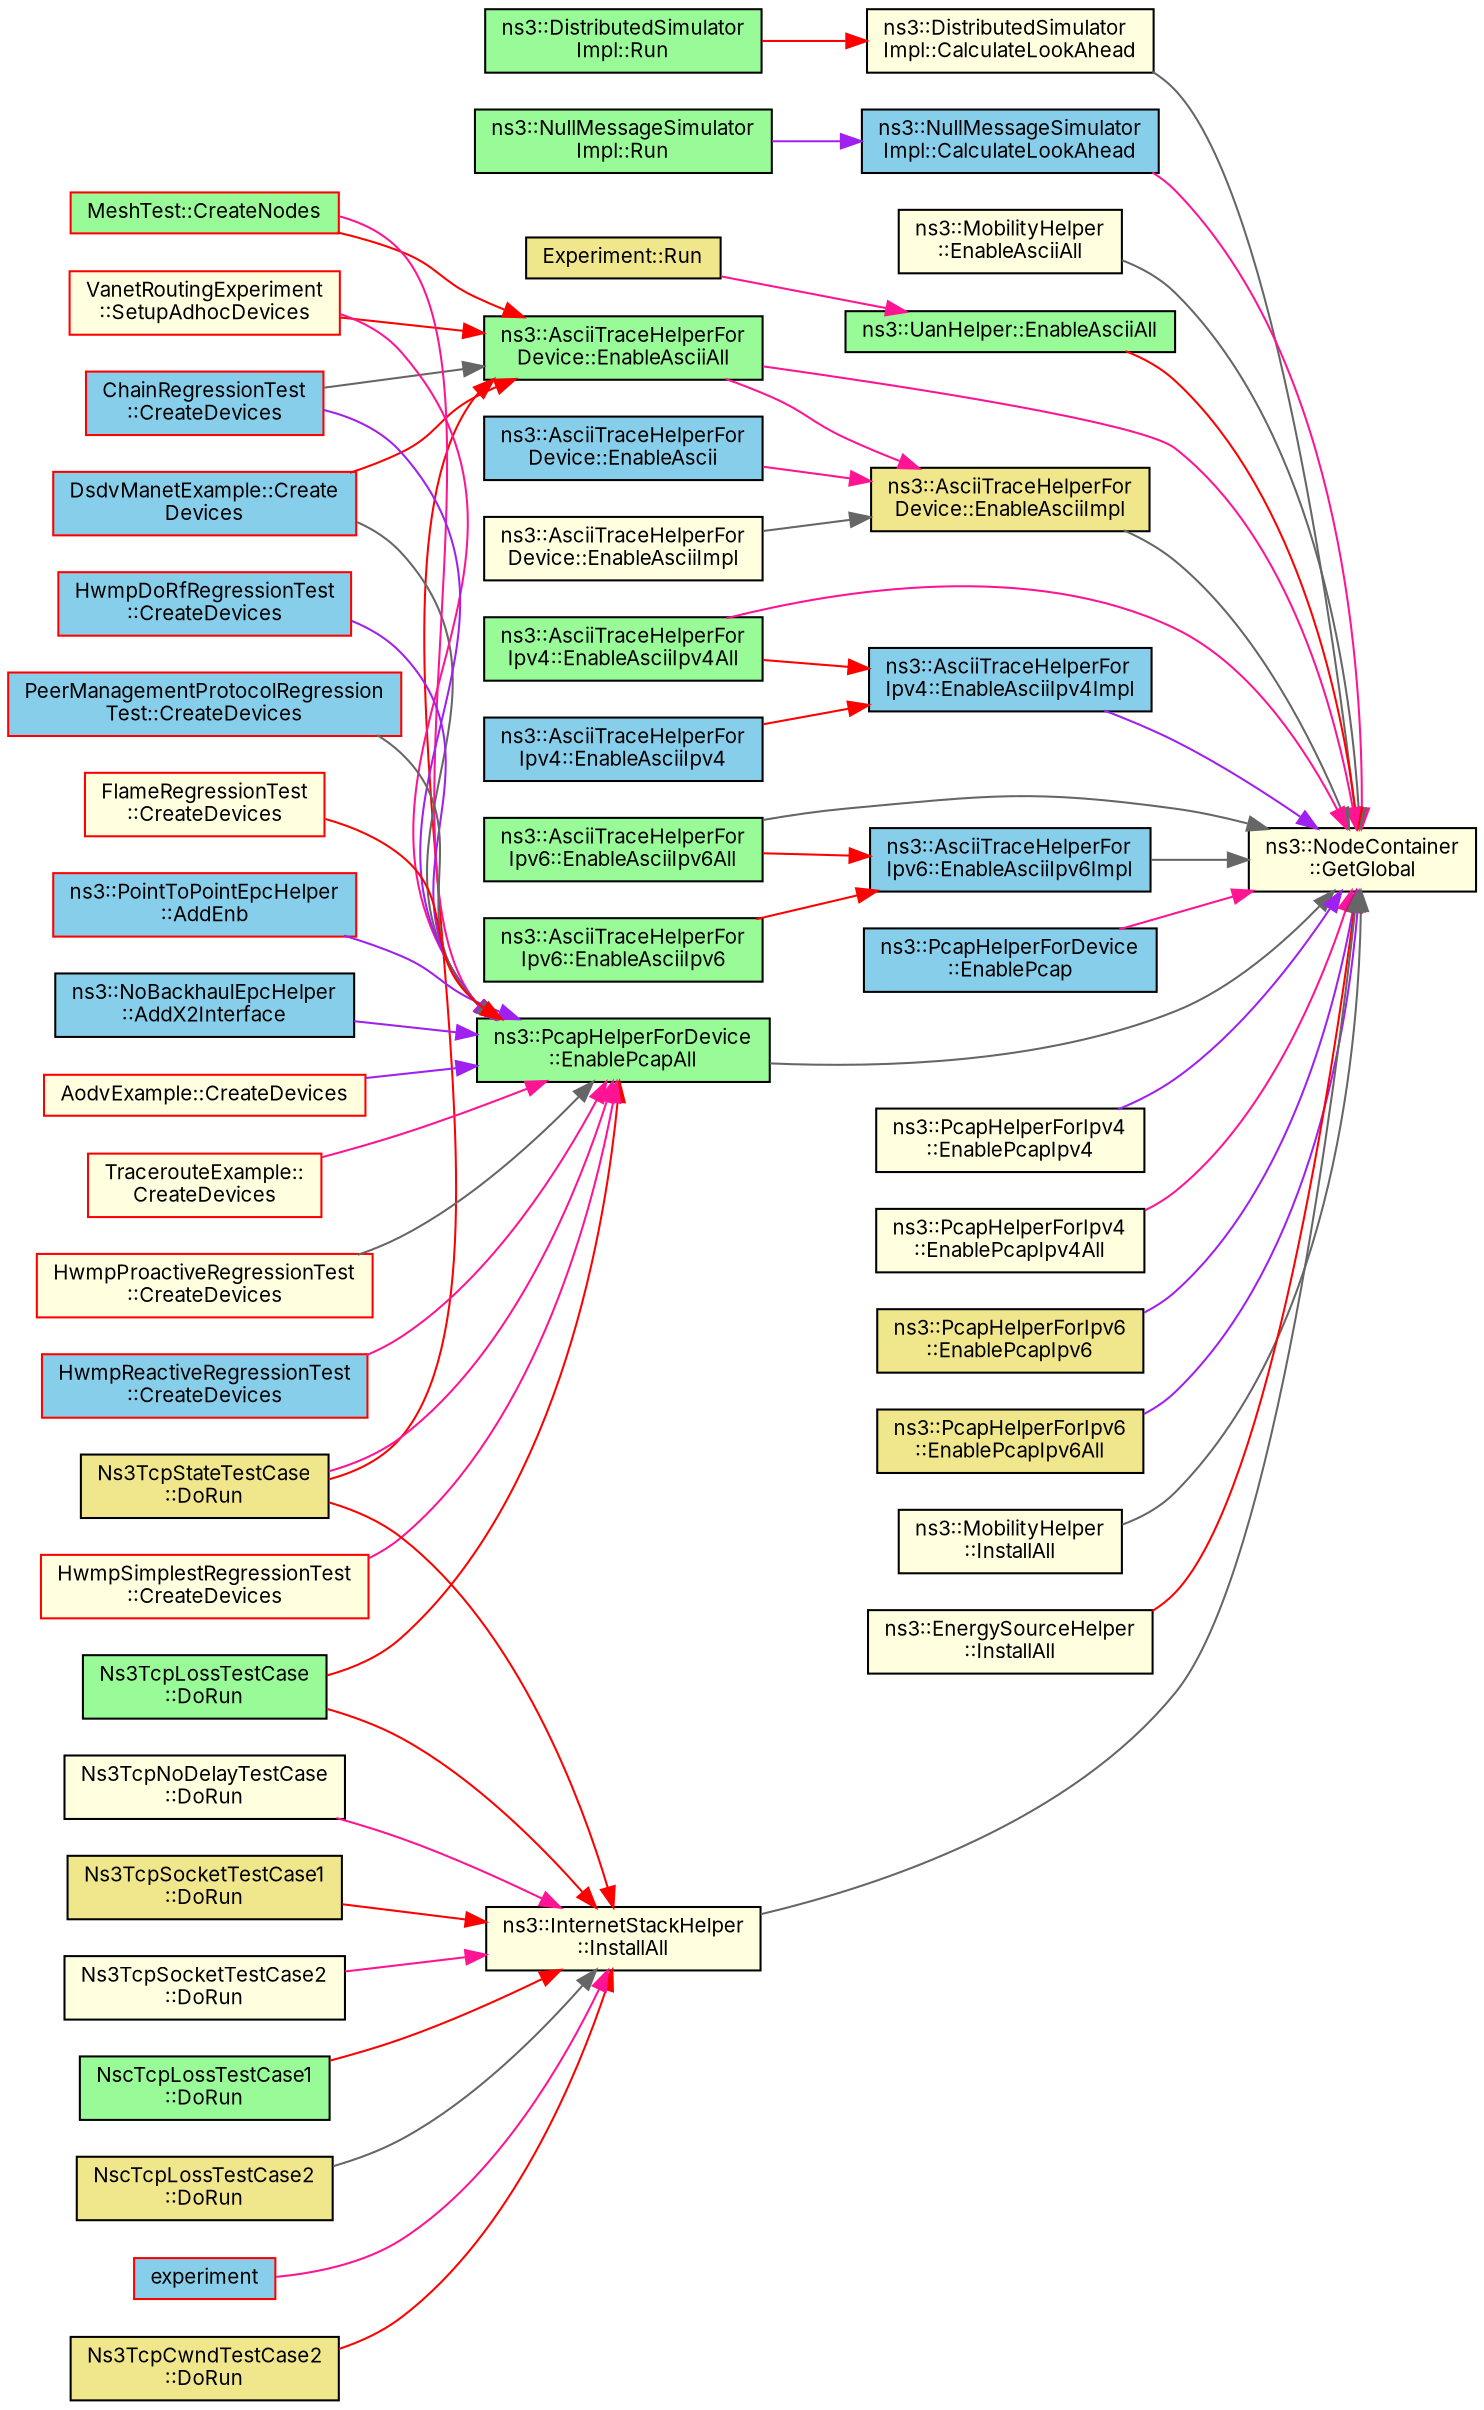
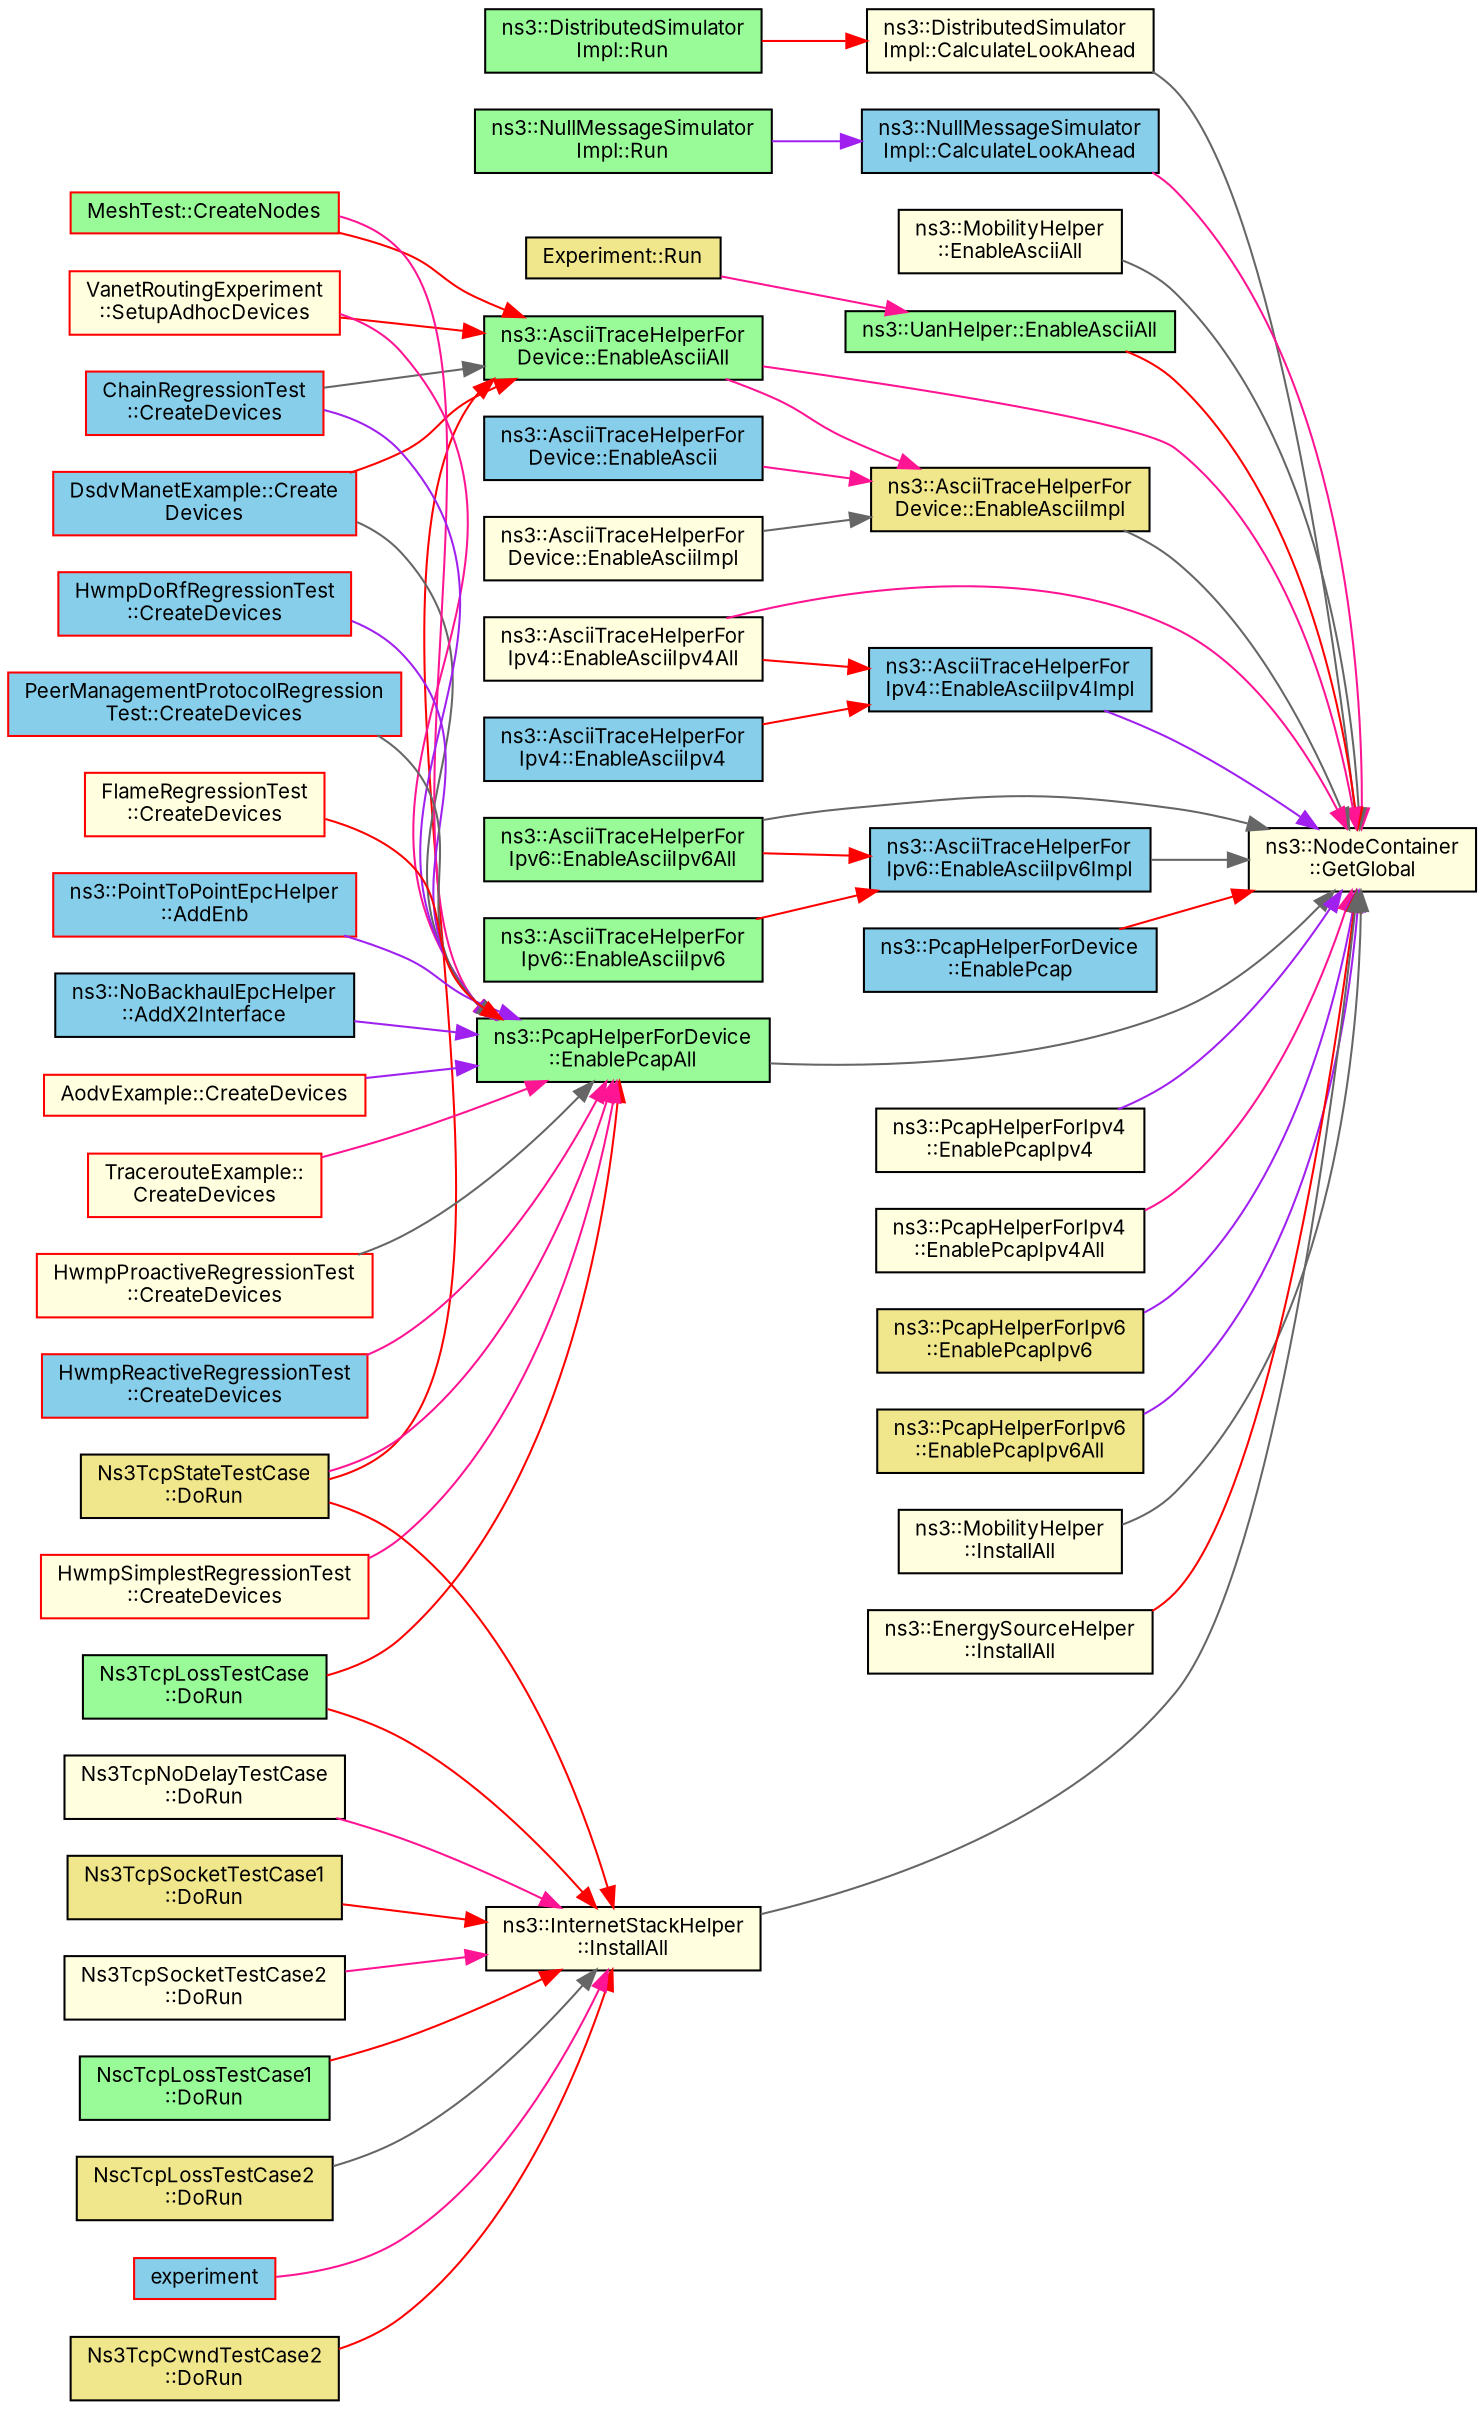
(623, 649) -> (623, 649)
(1176, 913) -> (1176, 913)
